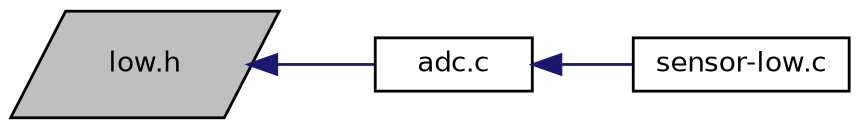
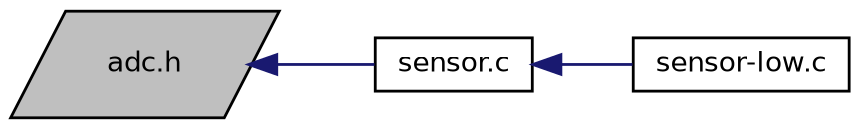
(145, 64) -> (145, 64)
(454, 64) -> (454, 64)
